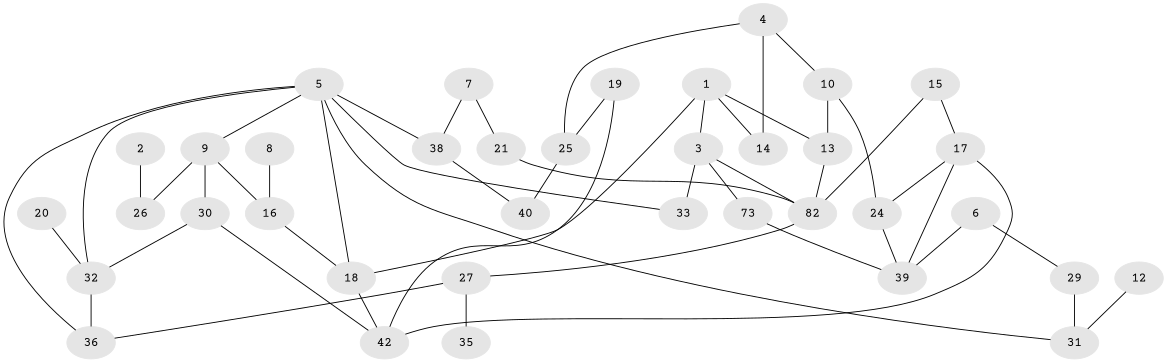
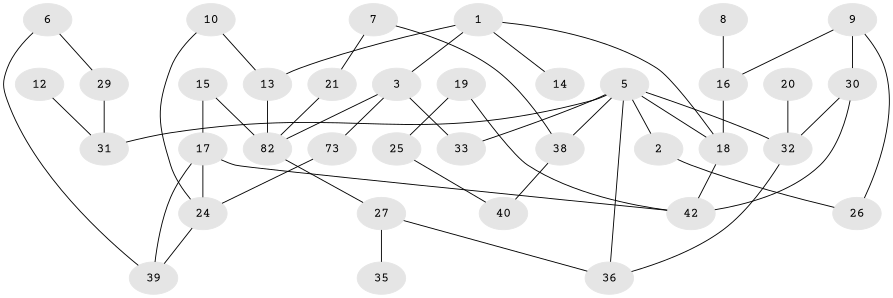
(763, 20) -> none
(262, 117) -> (642, 117)
(824, 248) -> (268, 181)
